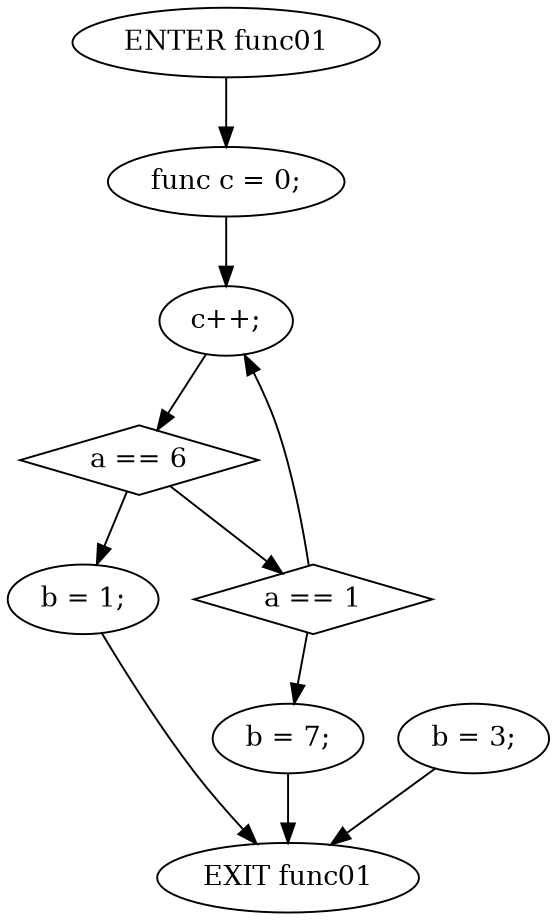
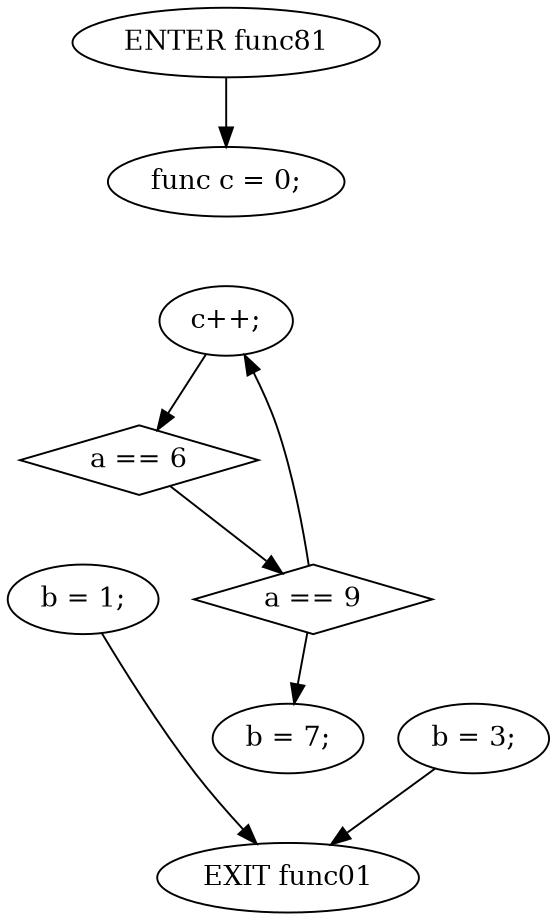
(226, 43) -> (226, 43)
(226, 242) -> none
(116, 519) -> none
(313, 599) -> (313, 599)
(288, 799) -> none
